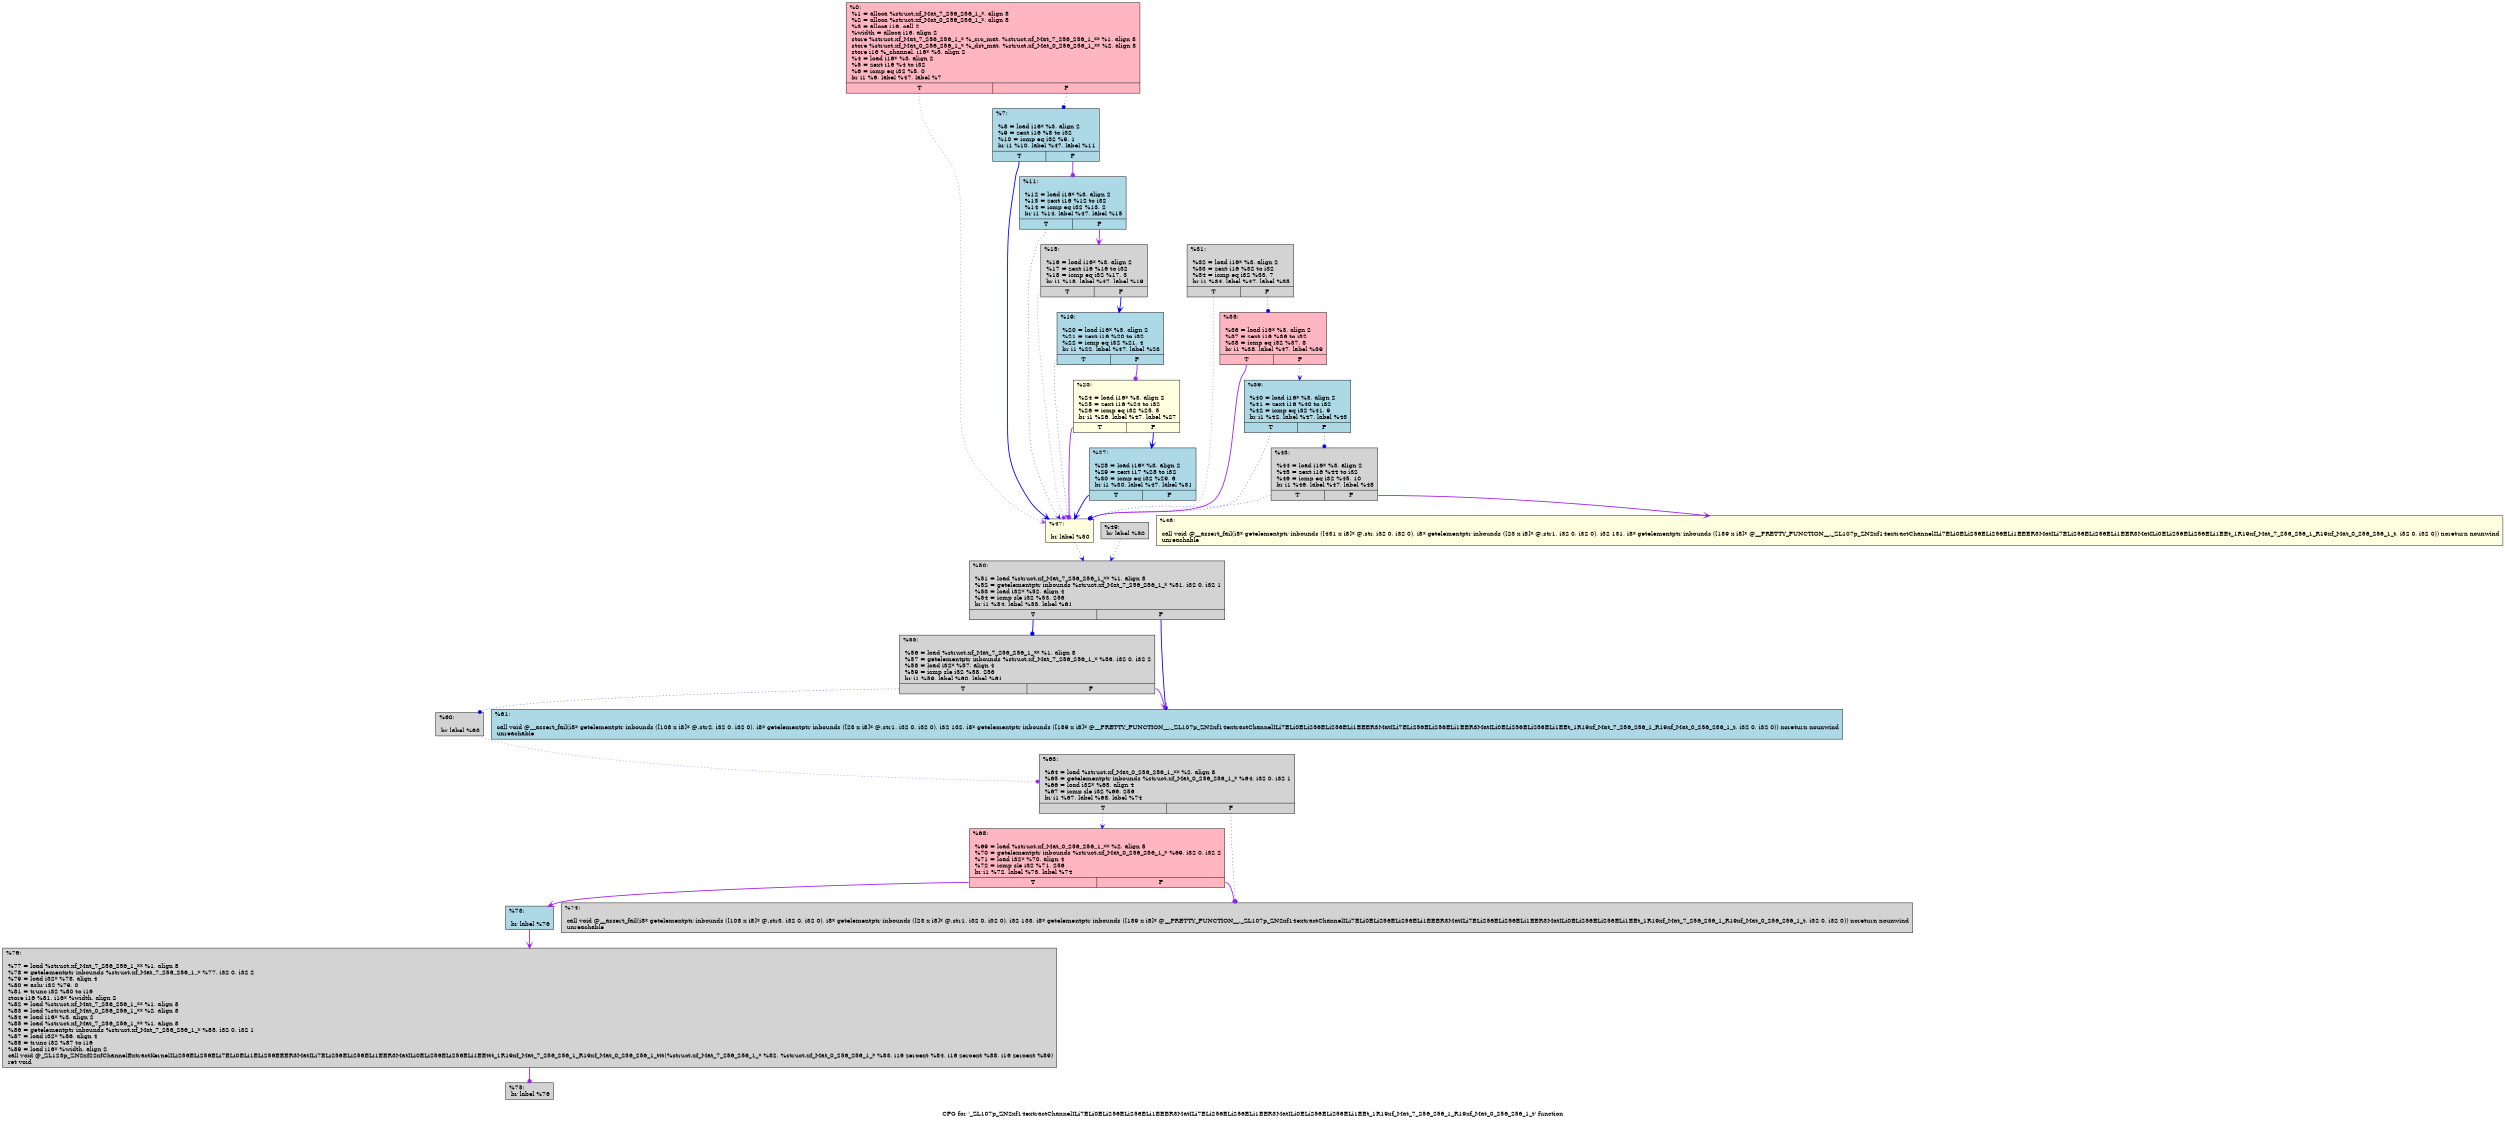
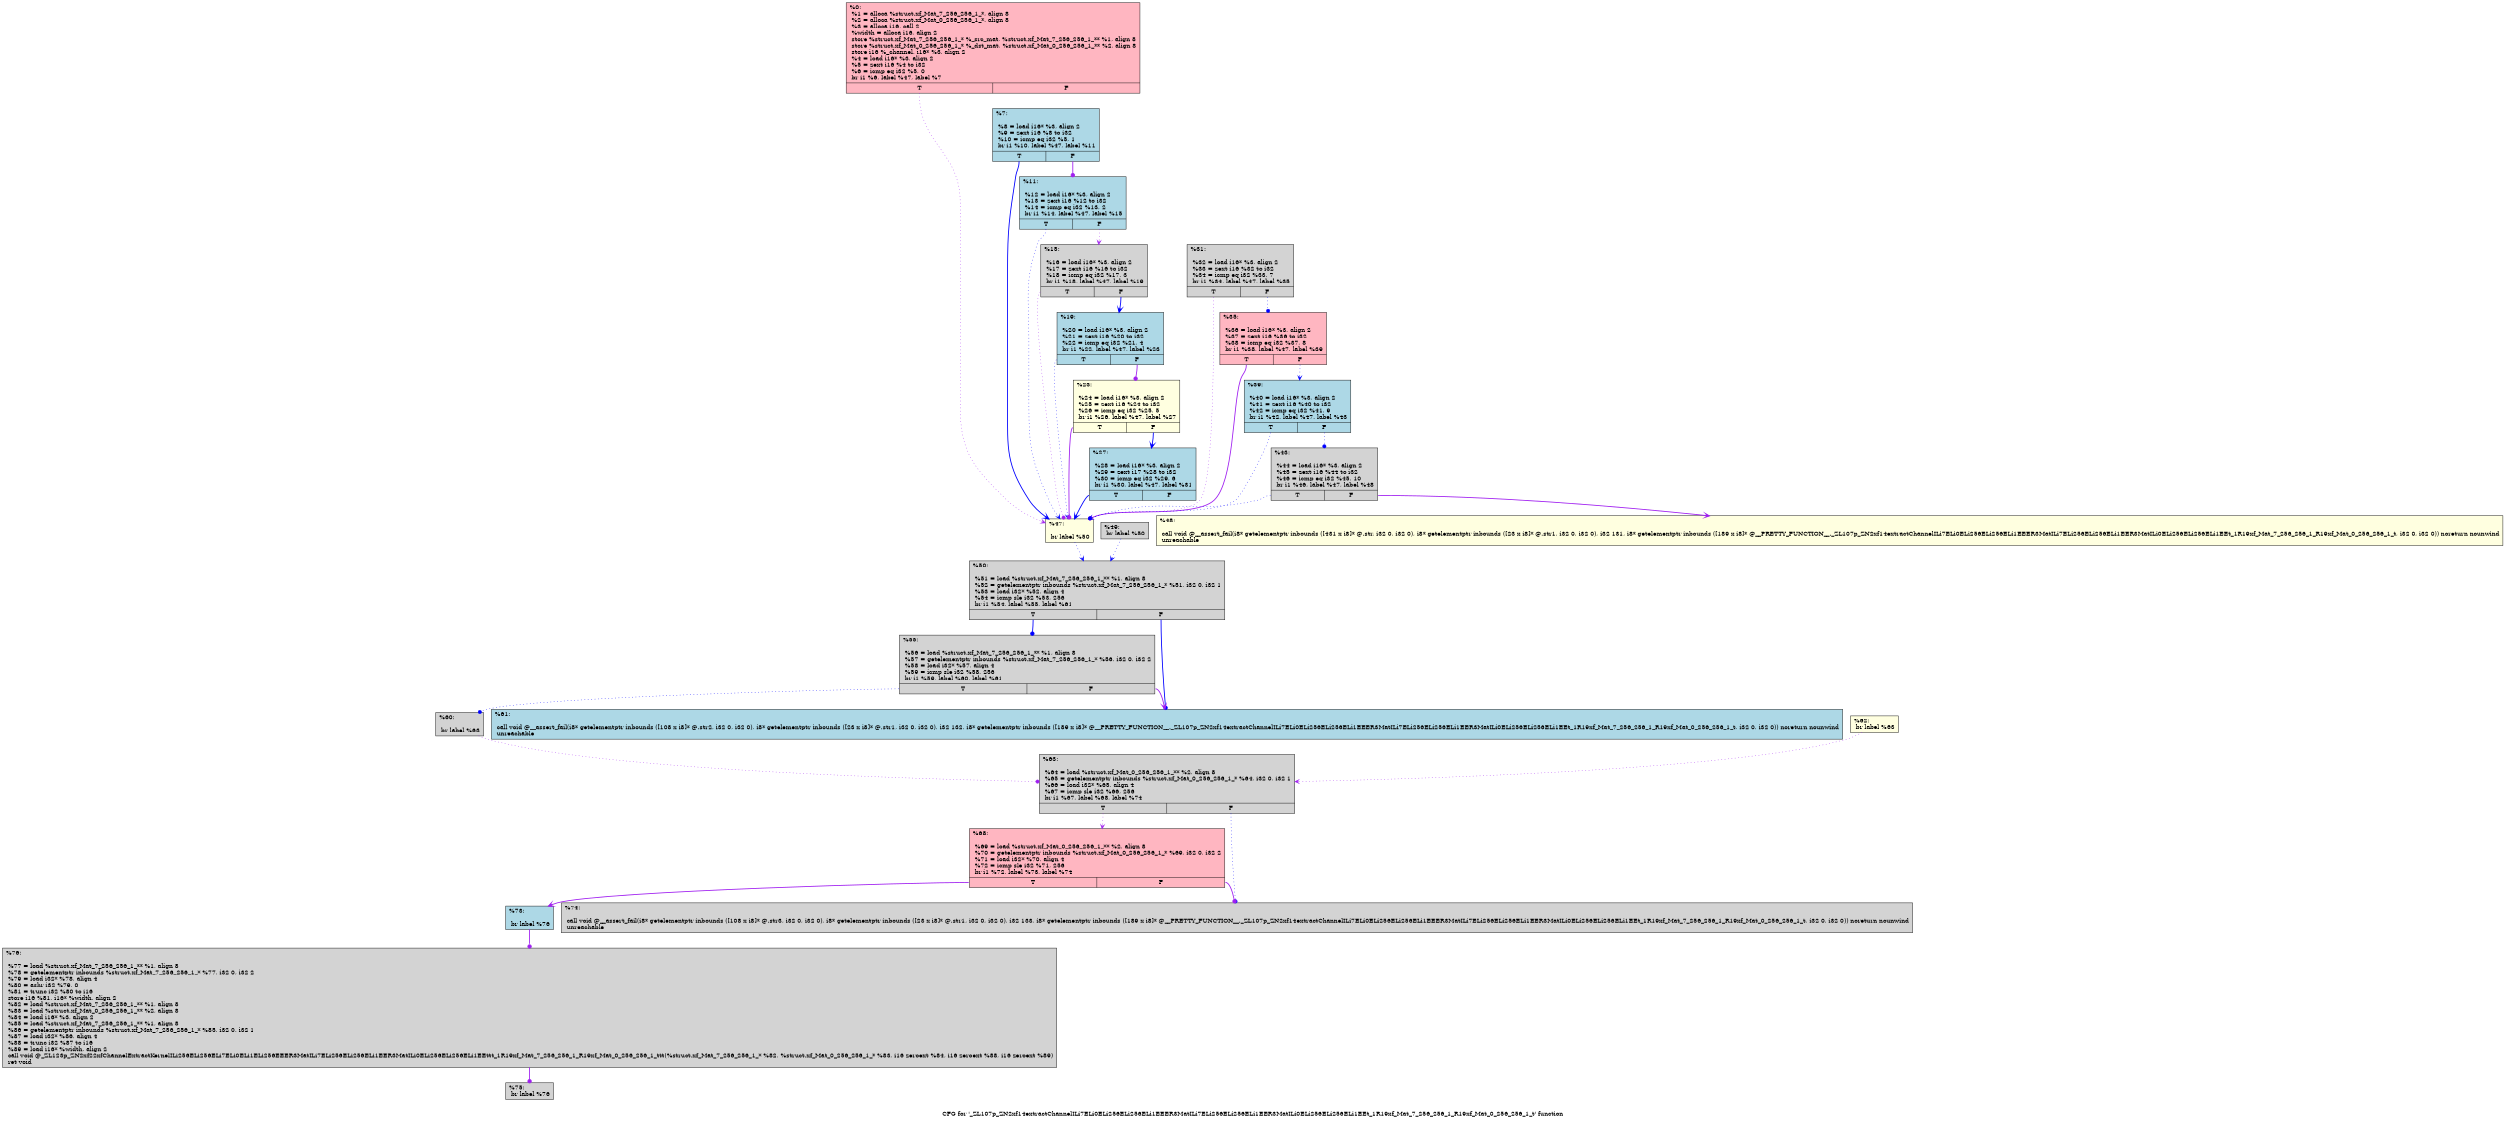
(1066, 99) -> none
(1036, 139) -> (1036, 139)
(1100, 235) -> (1100, 235)
none -> (1874, 724)
(1103, 819) -> (1103, 819)
(530, 937) -> (530, 937)
